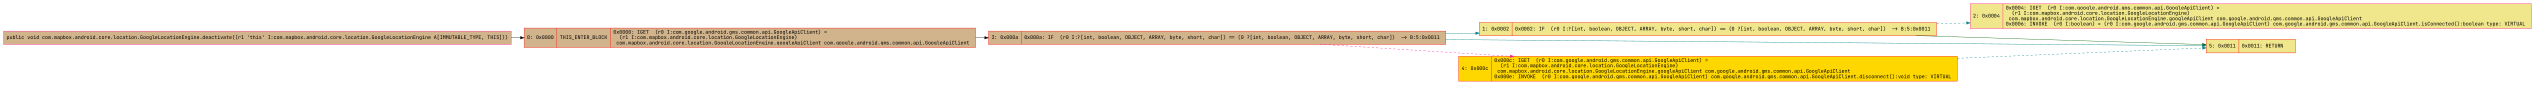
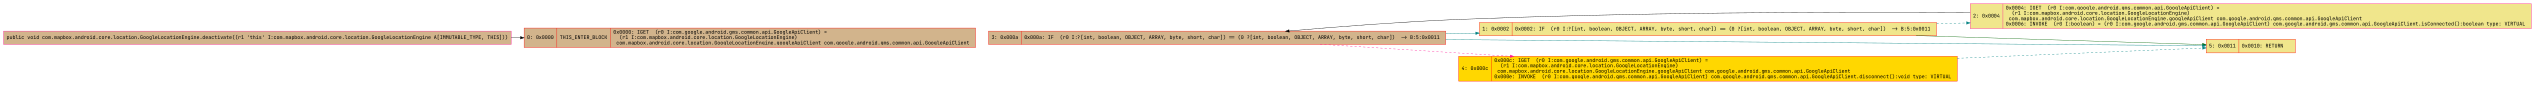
(980, 38) -> (1629, 15)
(2267, 46) -> (2267, 46)
